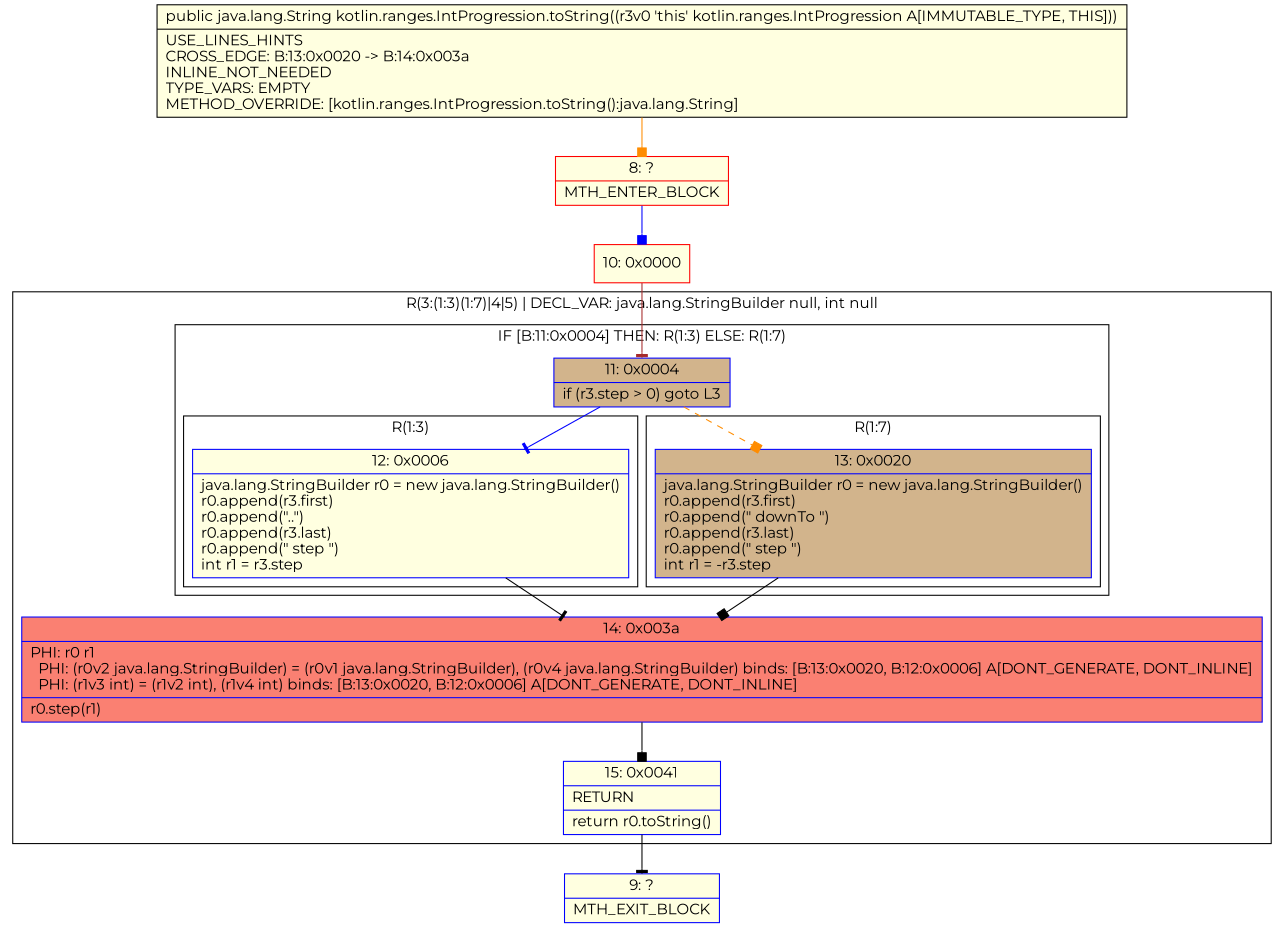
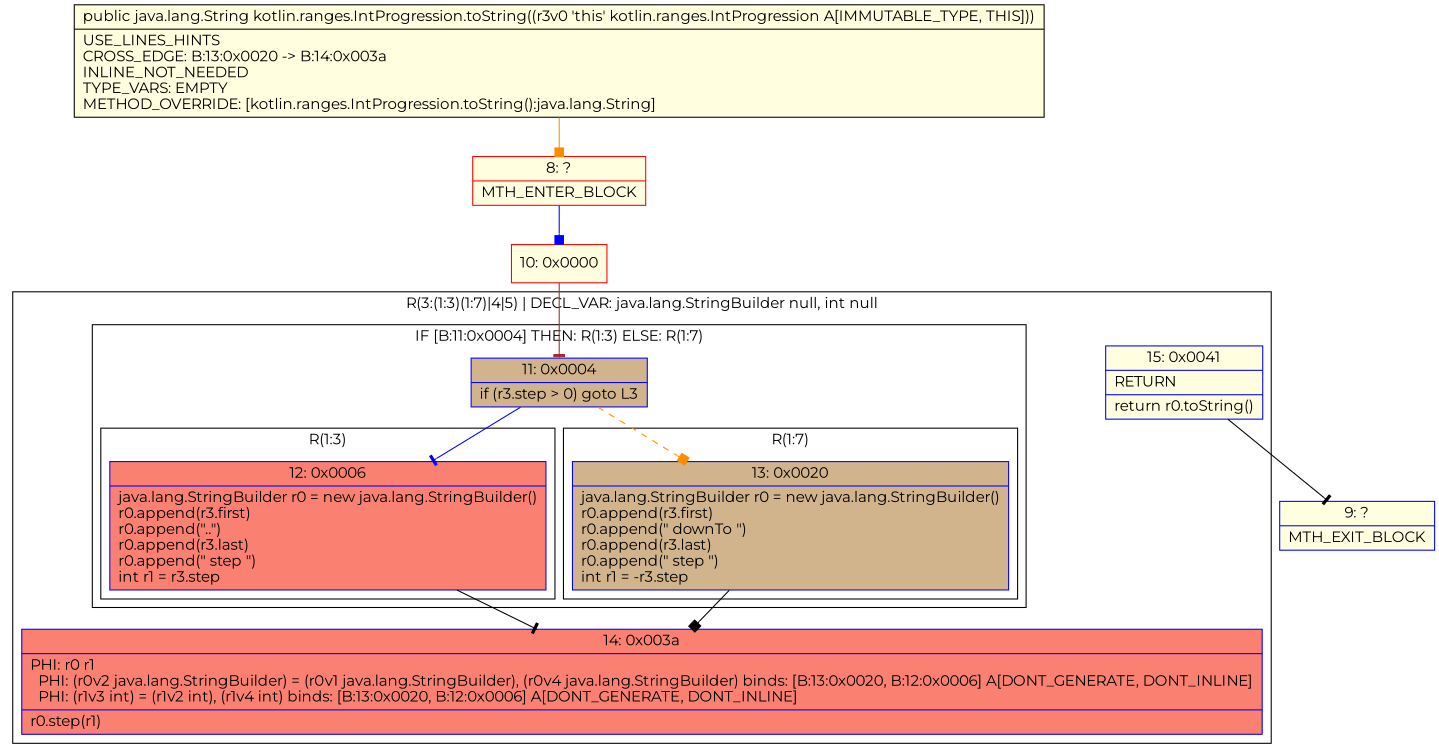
(411, 514) -> (328, 526)
(642, 736) -> none
